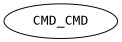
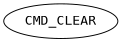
(61, 21) -> (61, 21)
